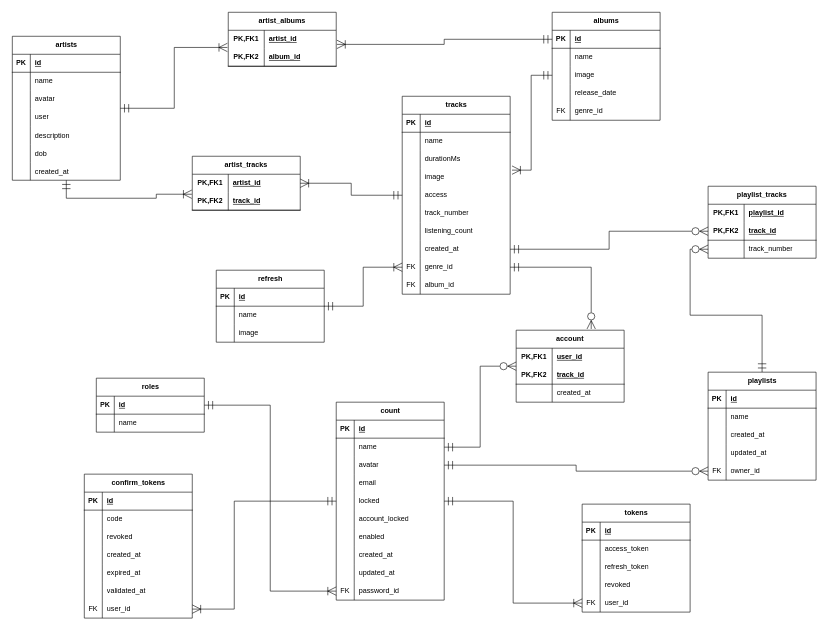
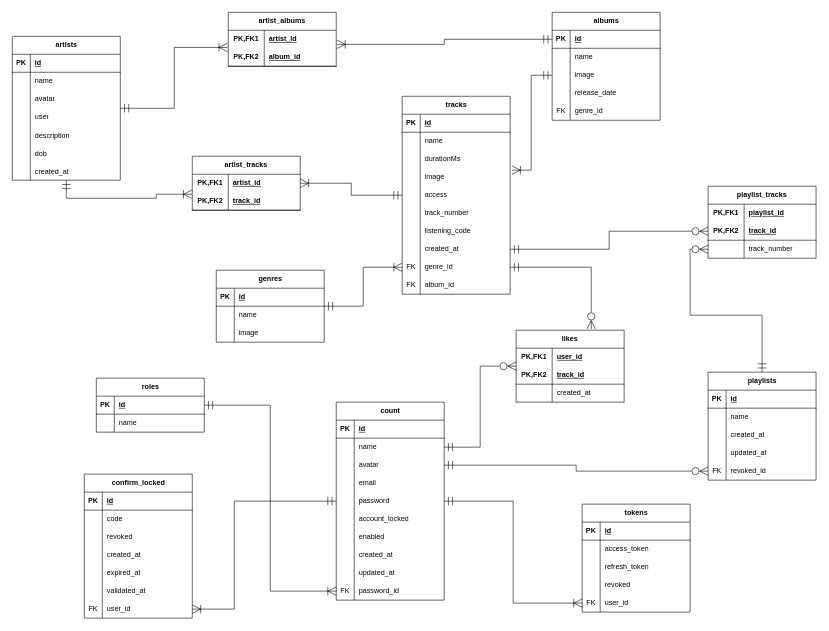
(453, 231) -> (451, 231)
(271, 279) -> (271, 279)
(570, 339) -> (570, 339)
(746, 471) -> (750, 471)
(139, 483) -> (139, 483)
(370, 501) -> (375, 501)
